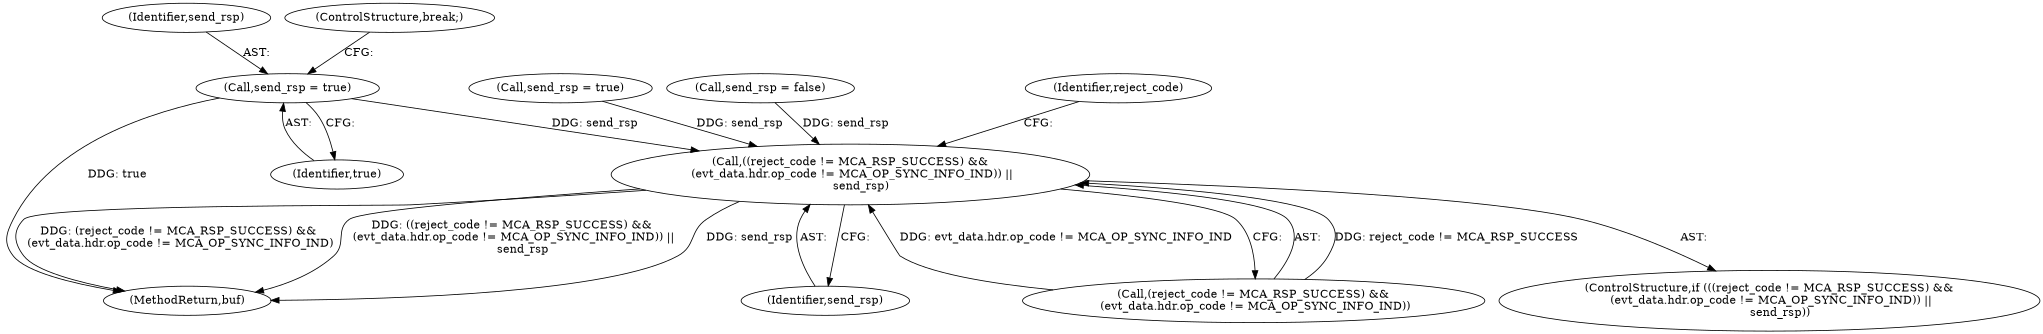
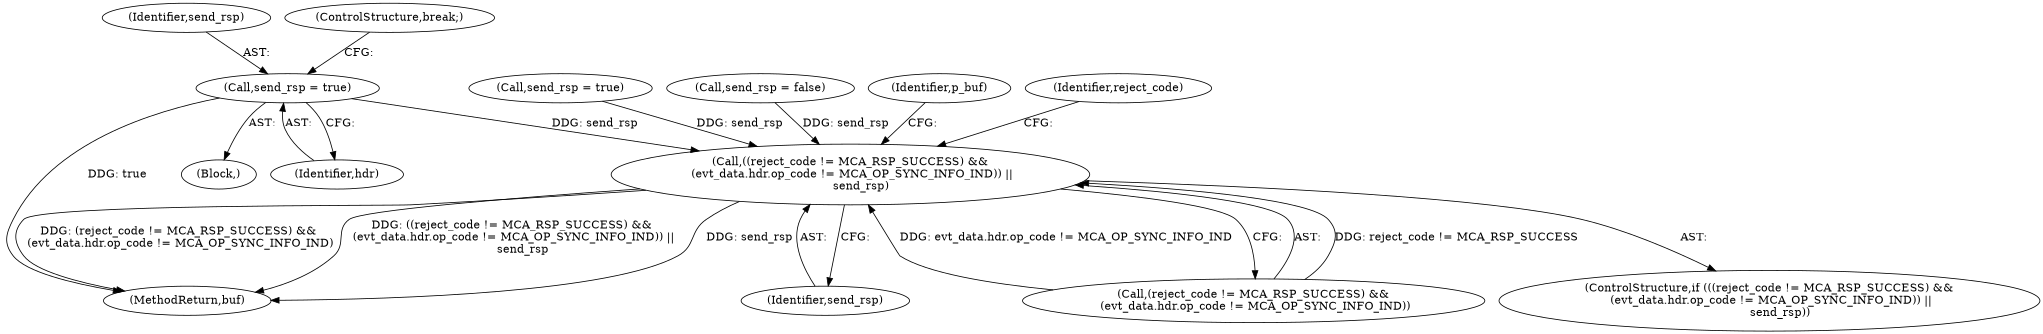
none -> (940, 88)
none -> (219, 174)
(337, 174) -> (337, 174)
